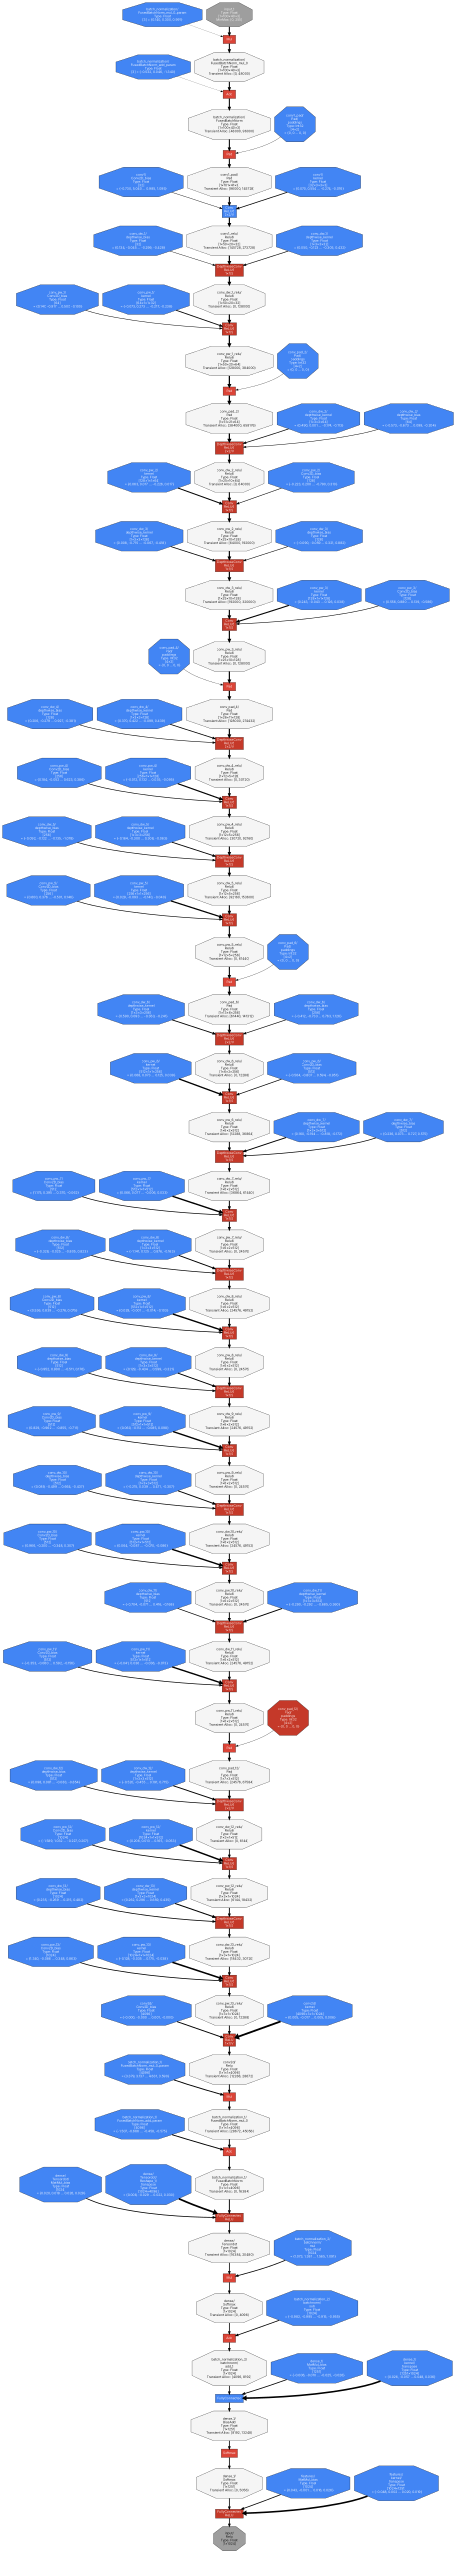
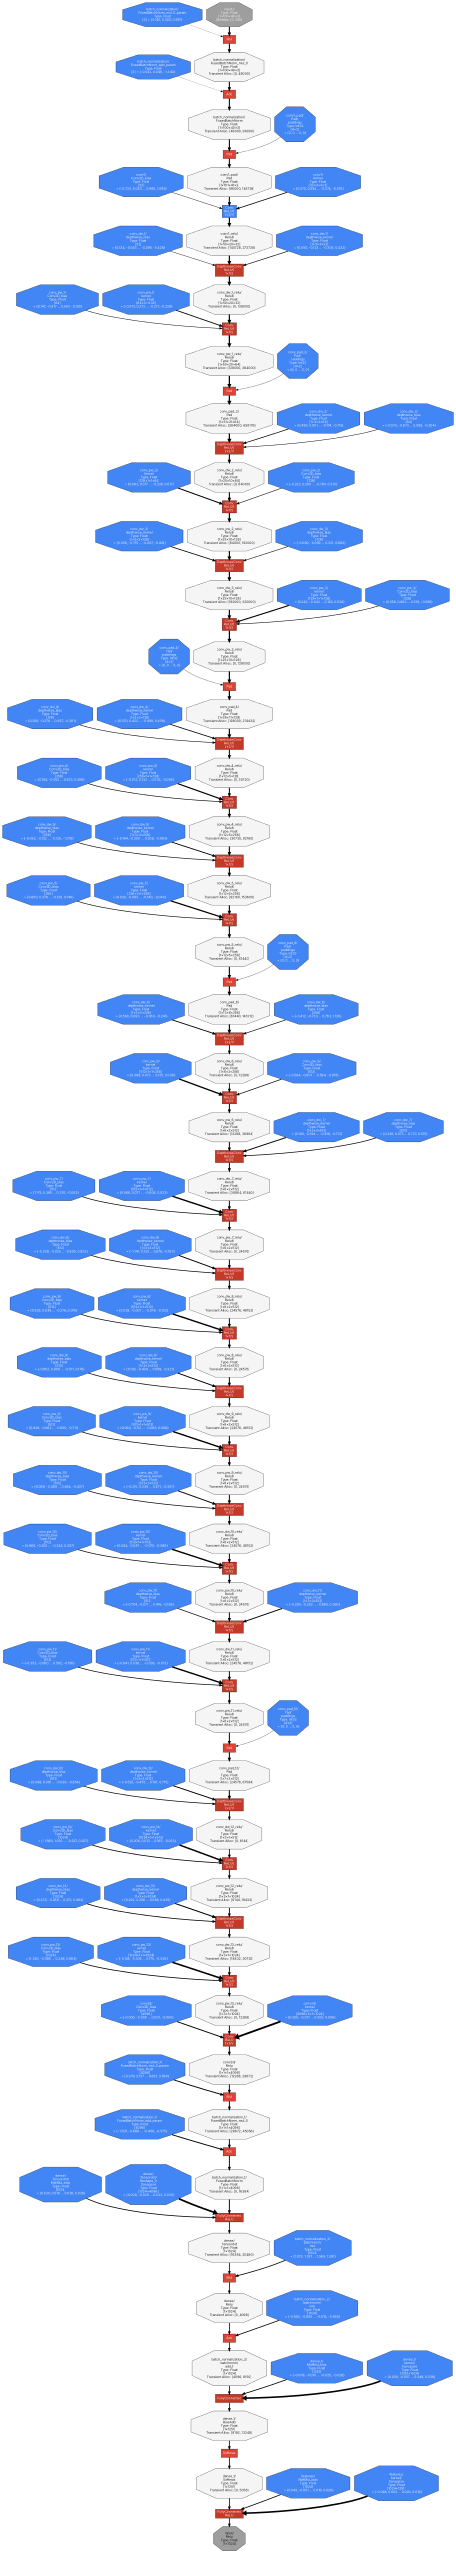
(288, 1718) -> (288, 1718)
(229, 2308) -> (229, 2308)
(229, 2398) -> (229, 2398)
